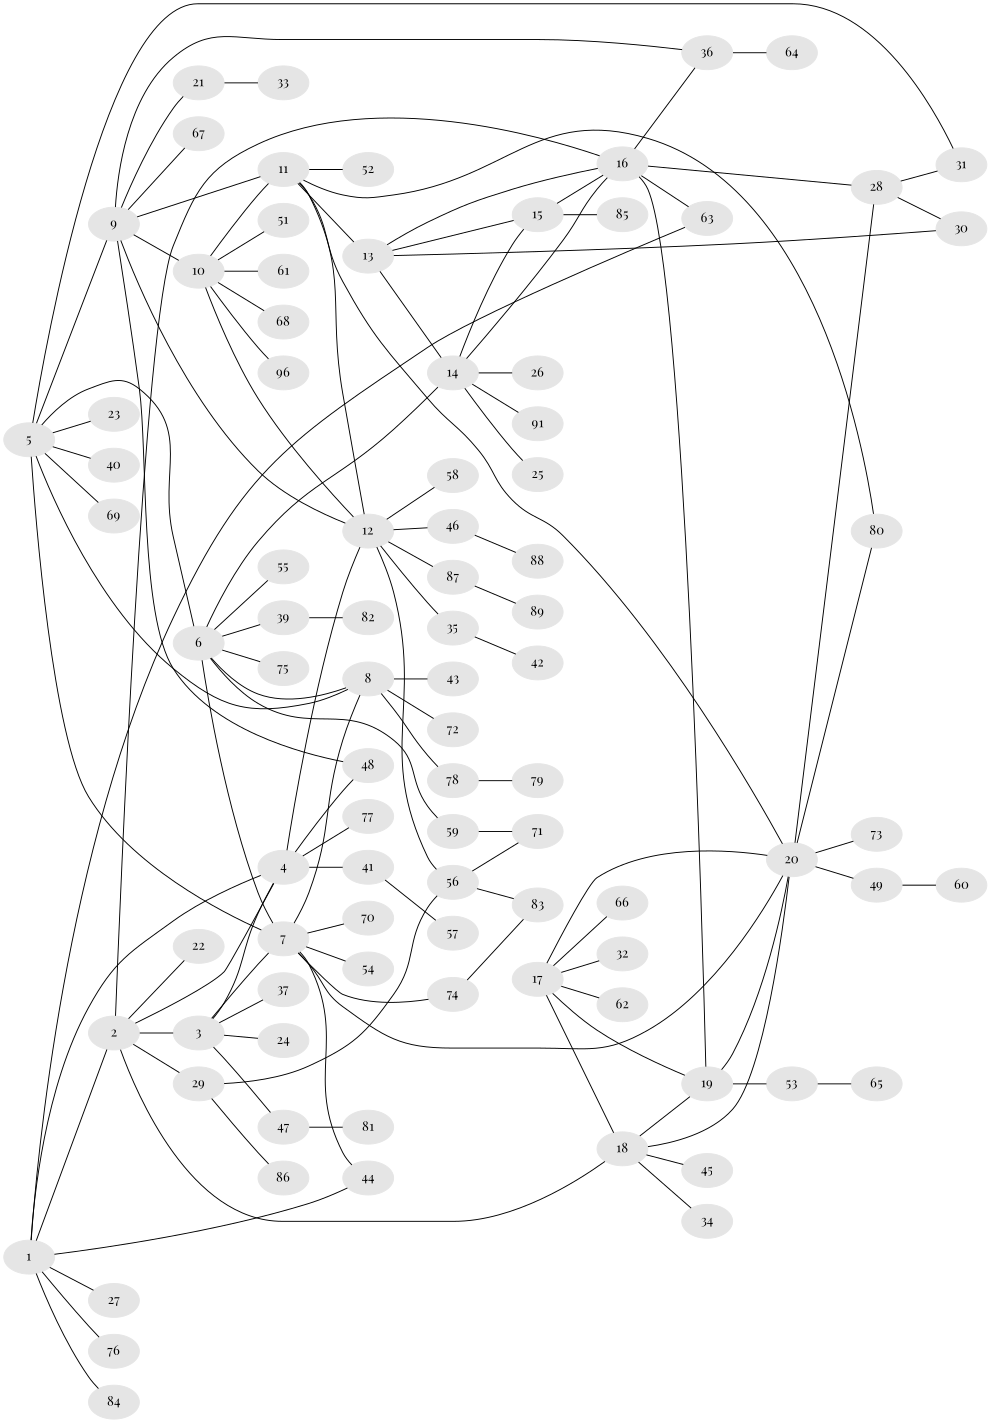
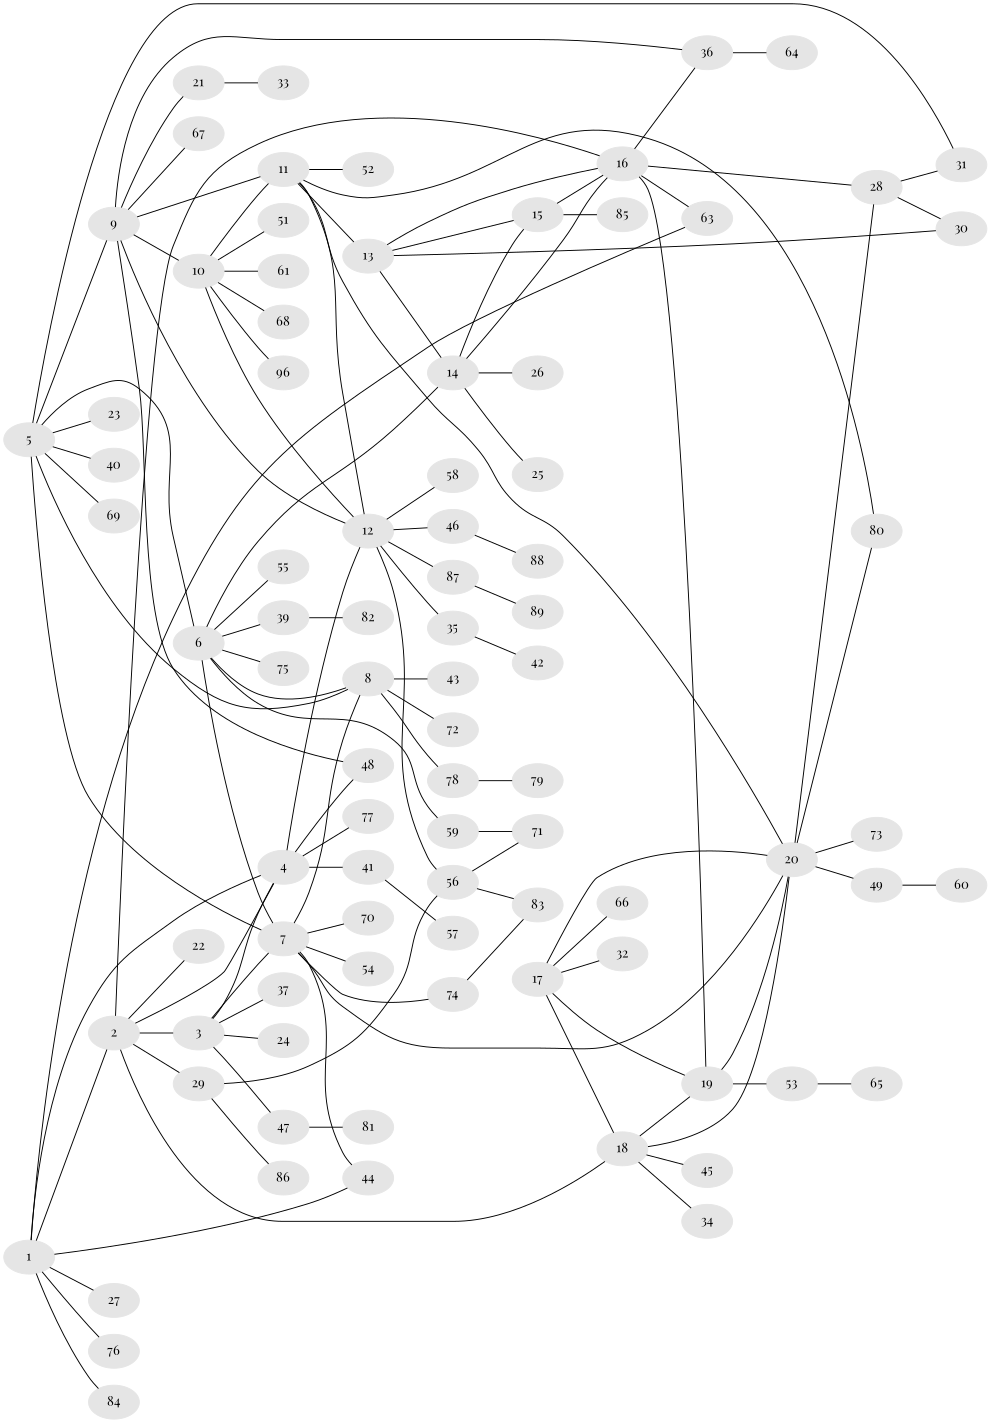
(538, 424) -> none
(622, 1005) -> none
